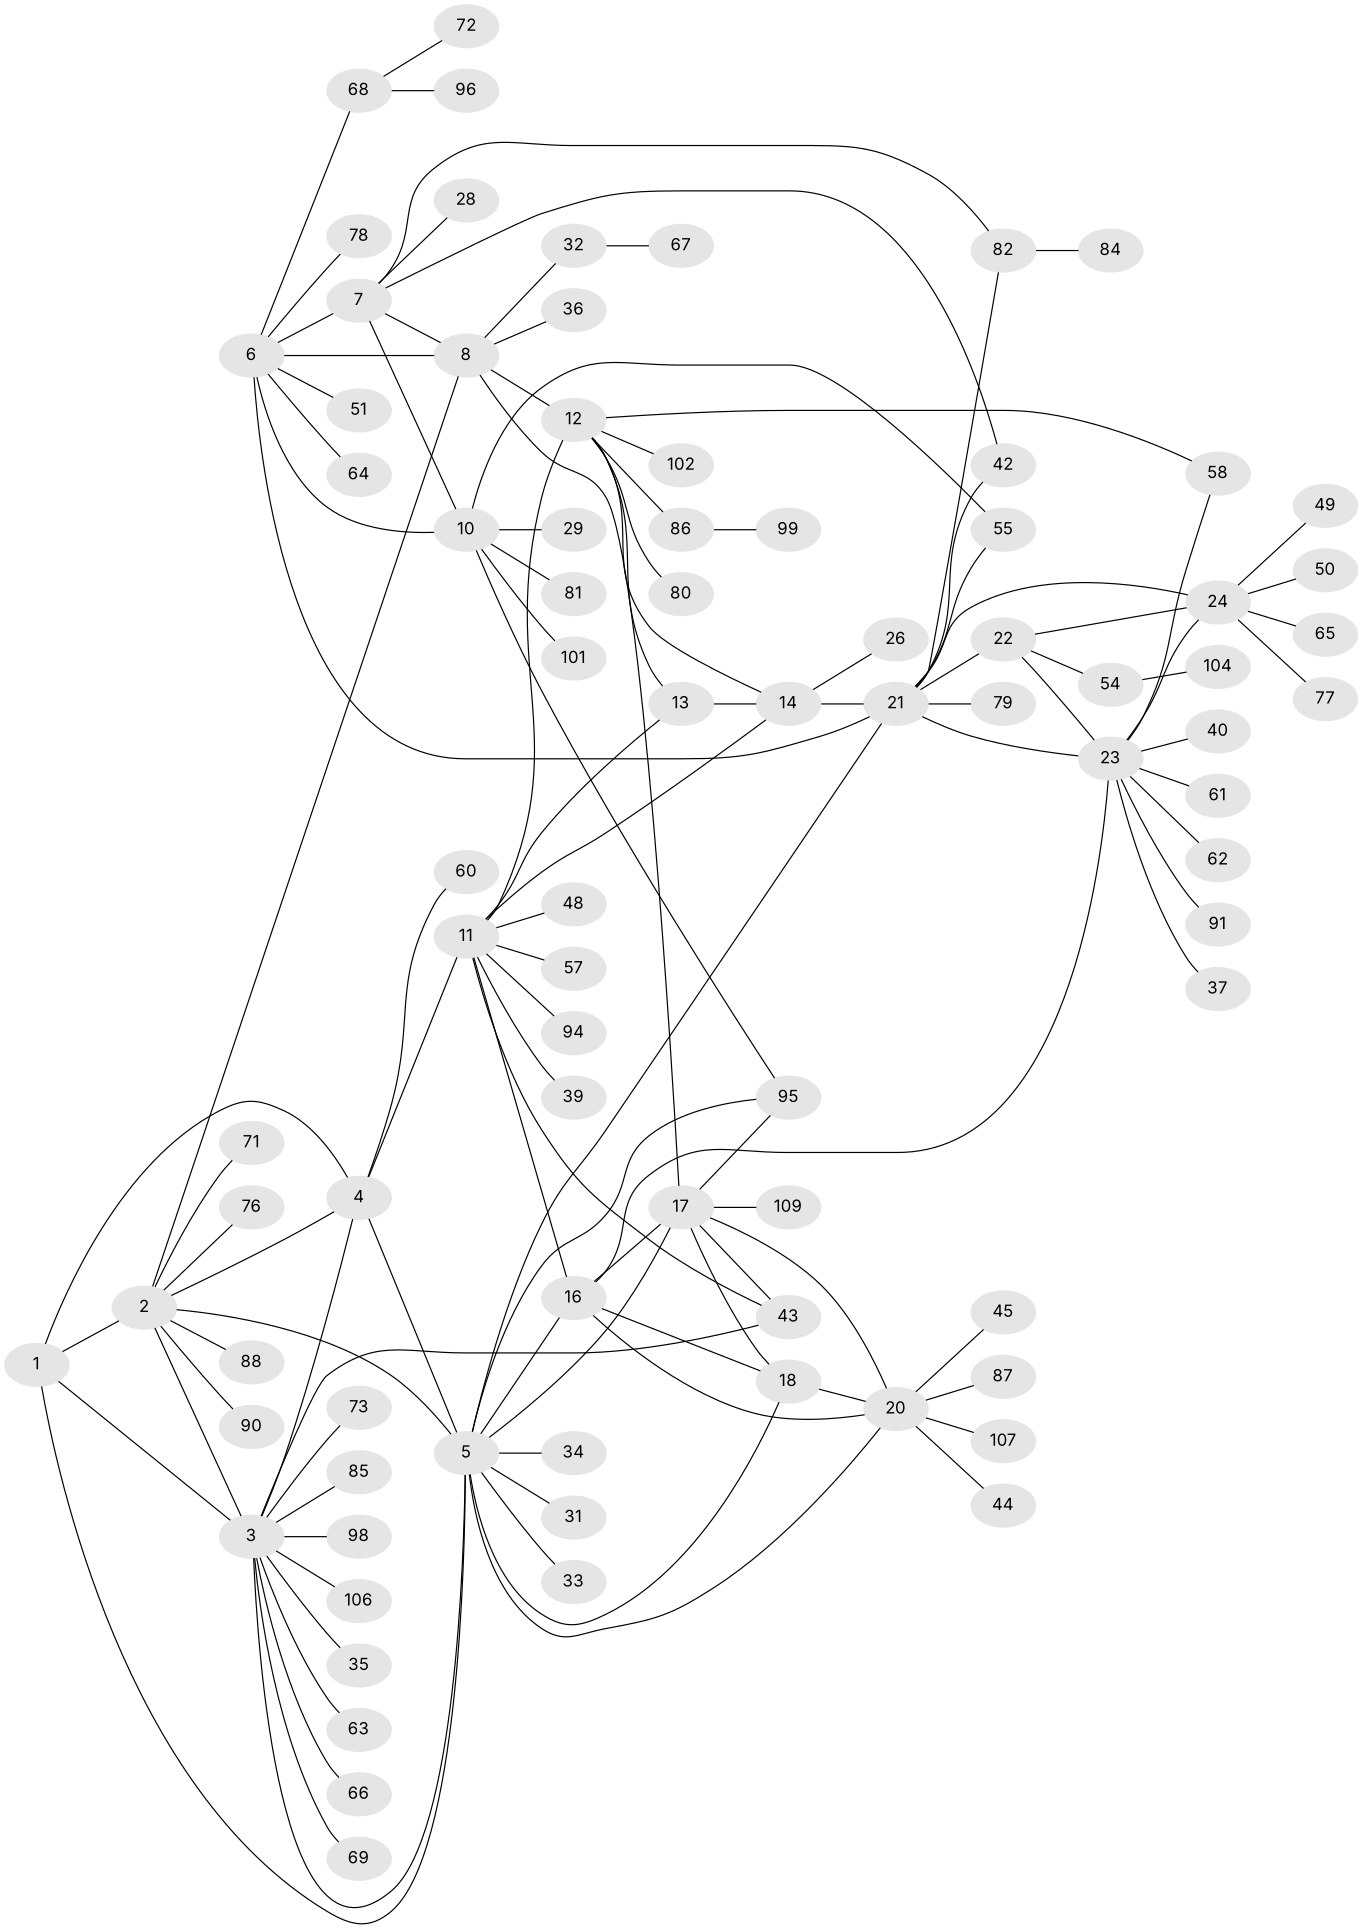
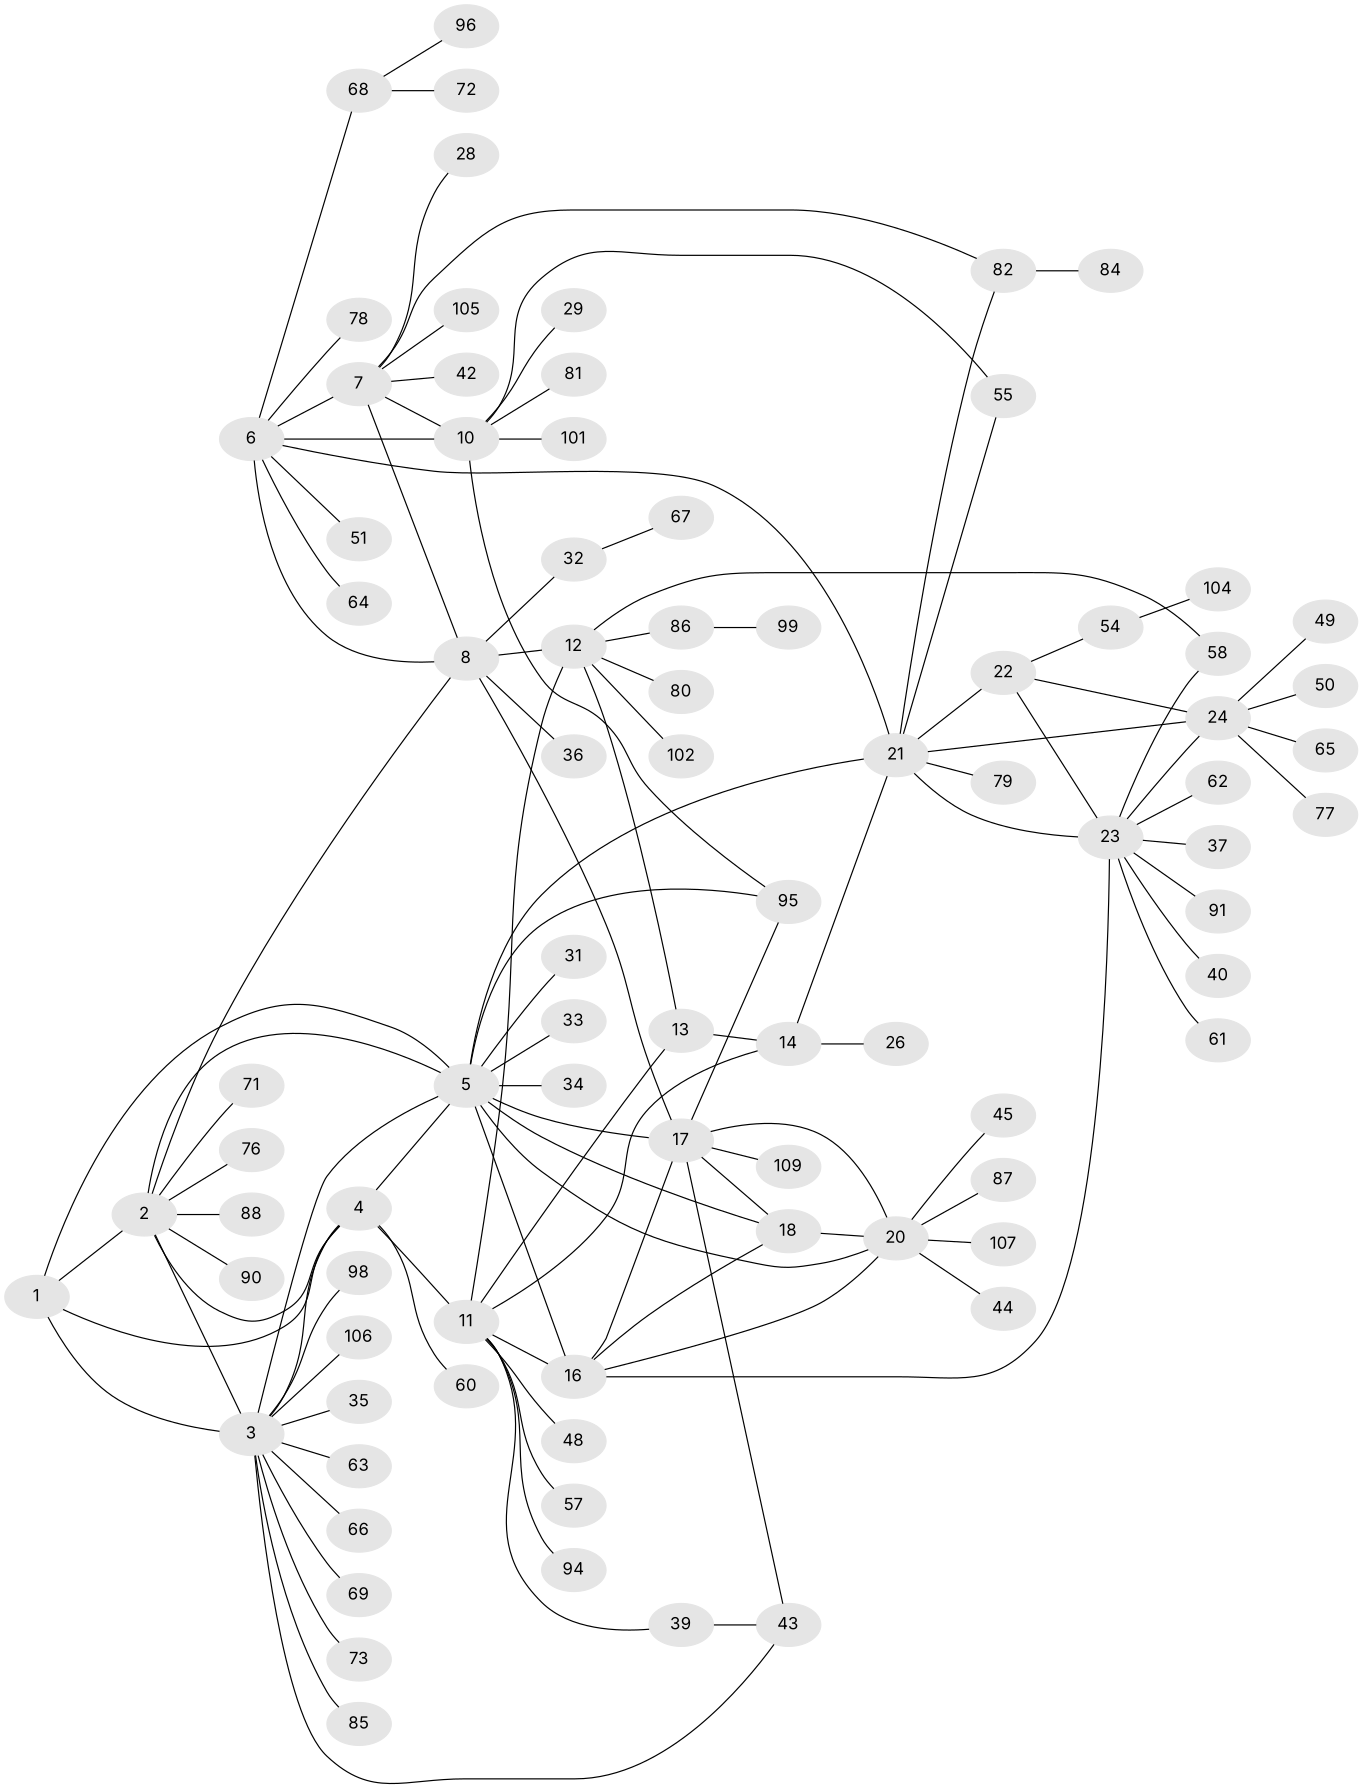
none -> (466, 310)
(950, 585) -> none
(639, 611) -> none
(563, 1161) -> (735, 1625)
